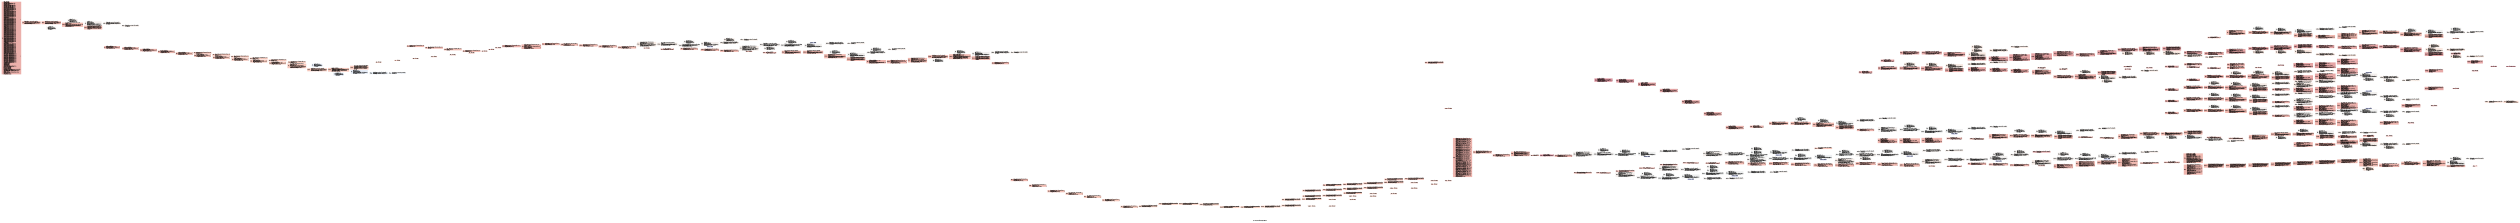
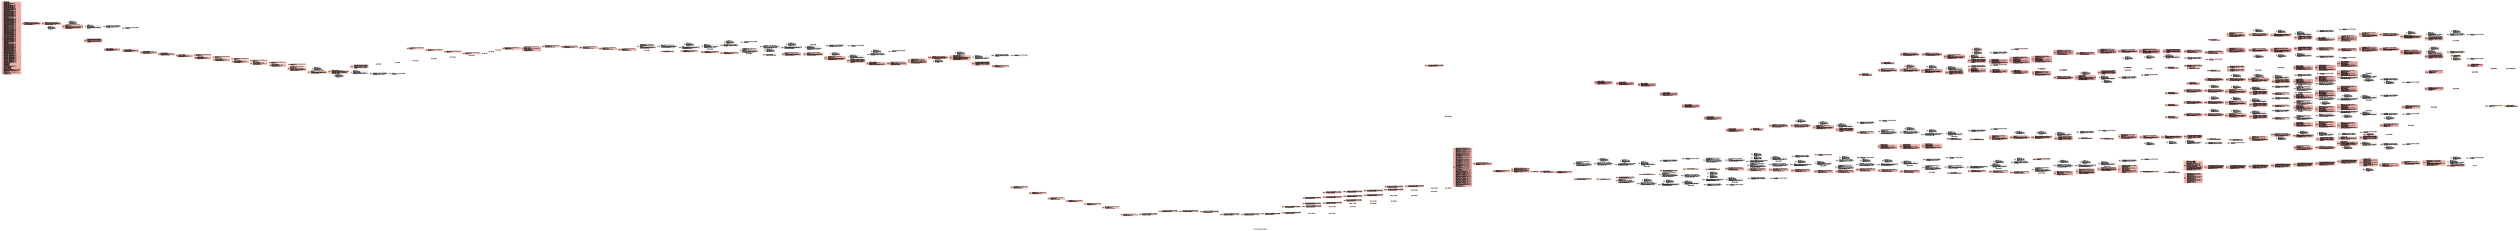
(2411, 100) -> none
